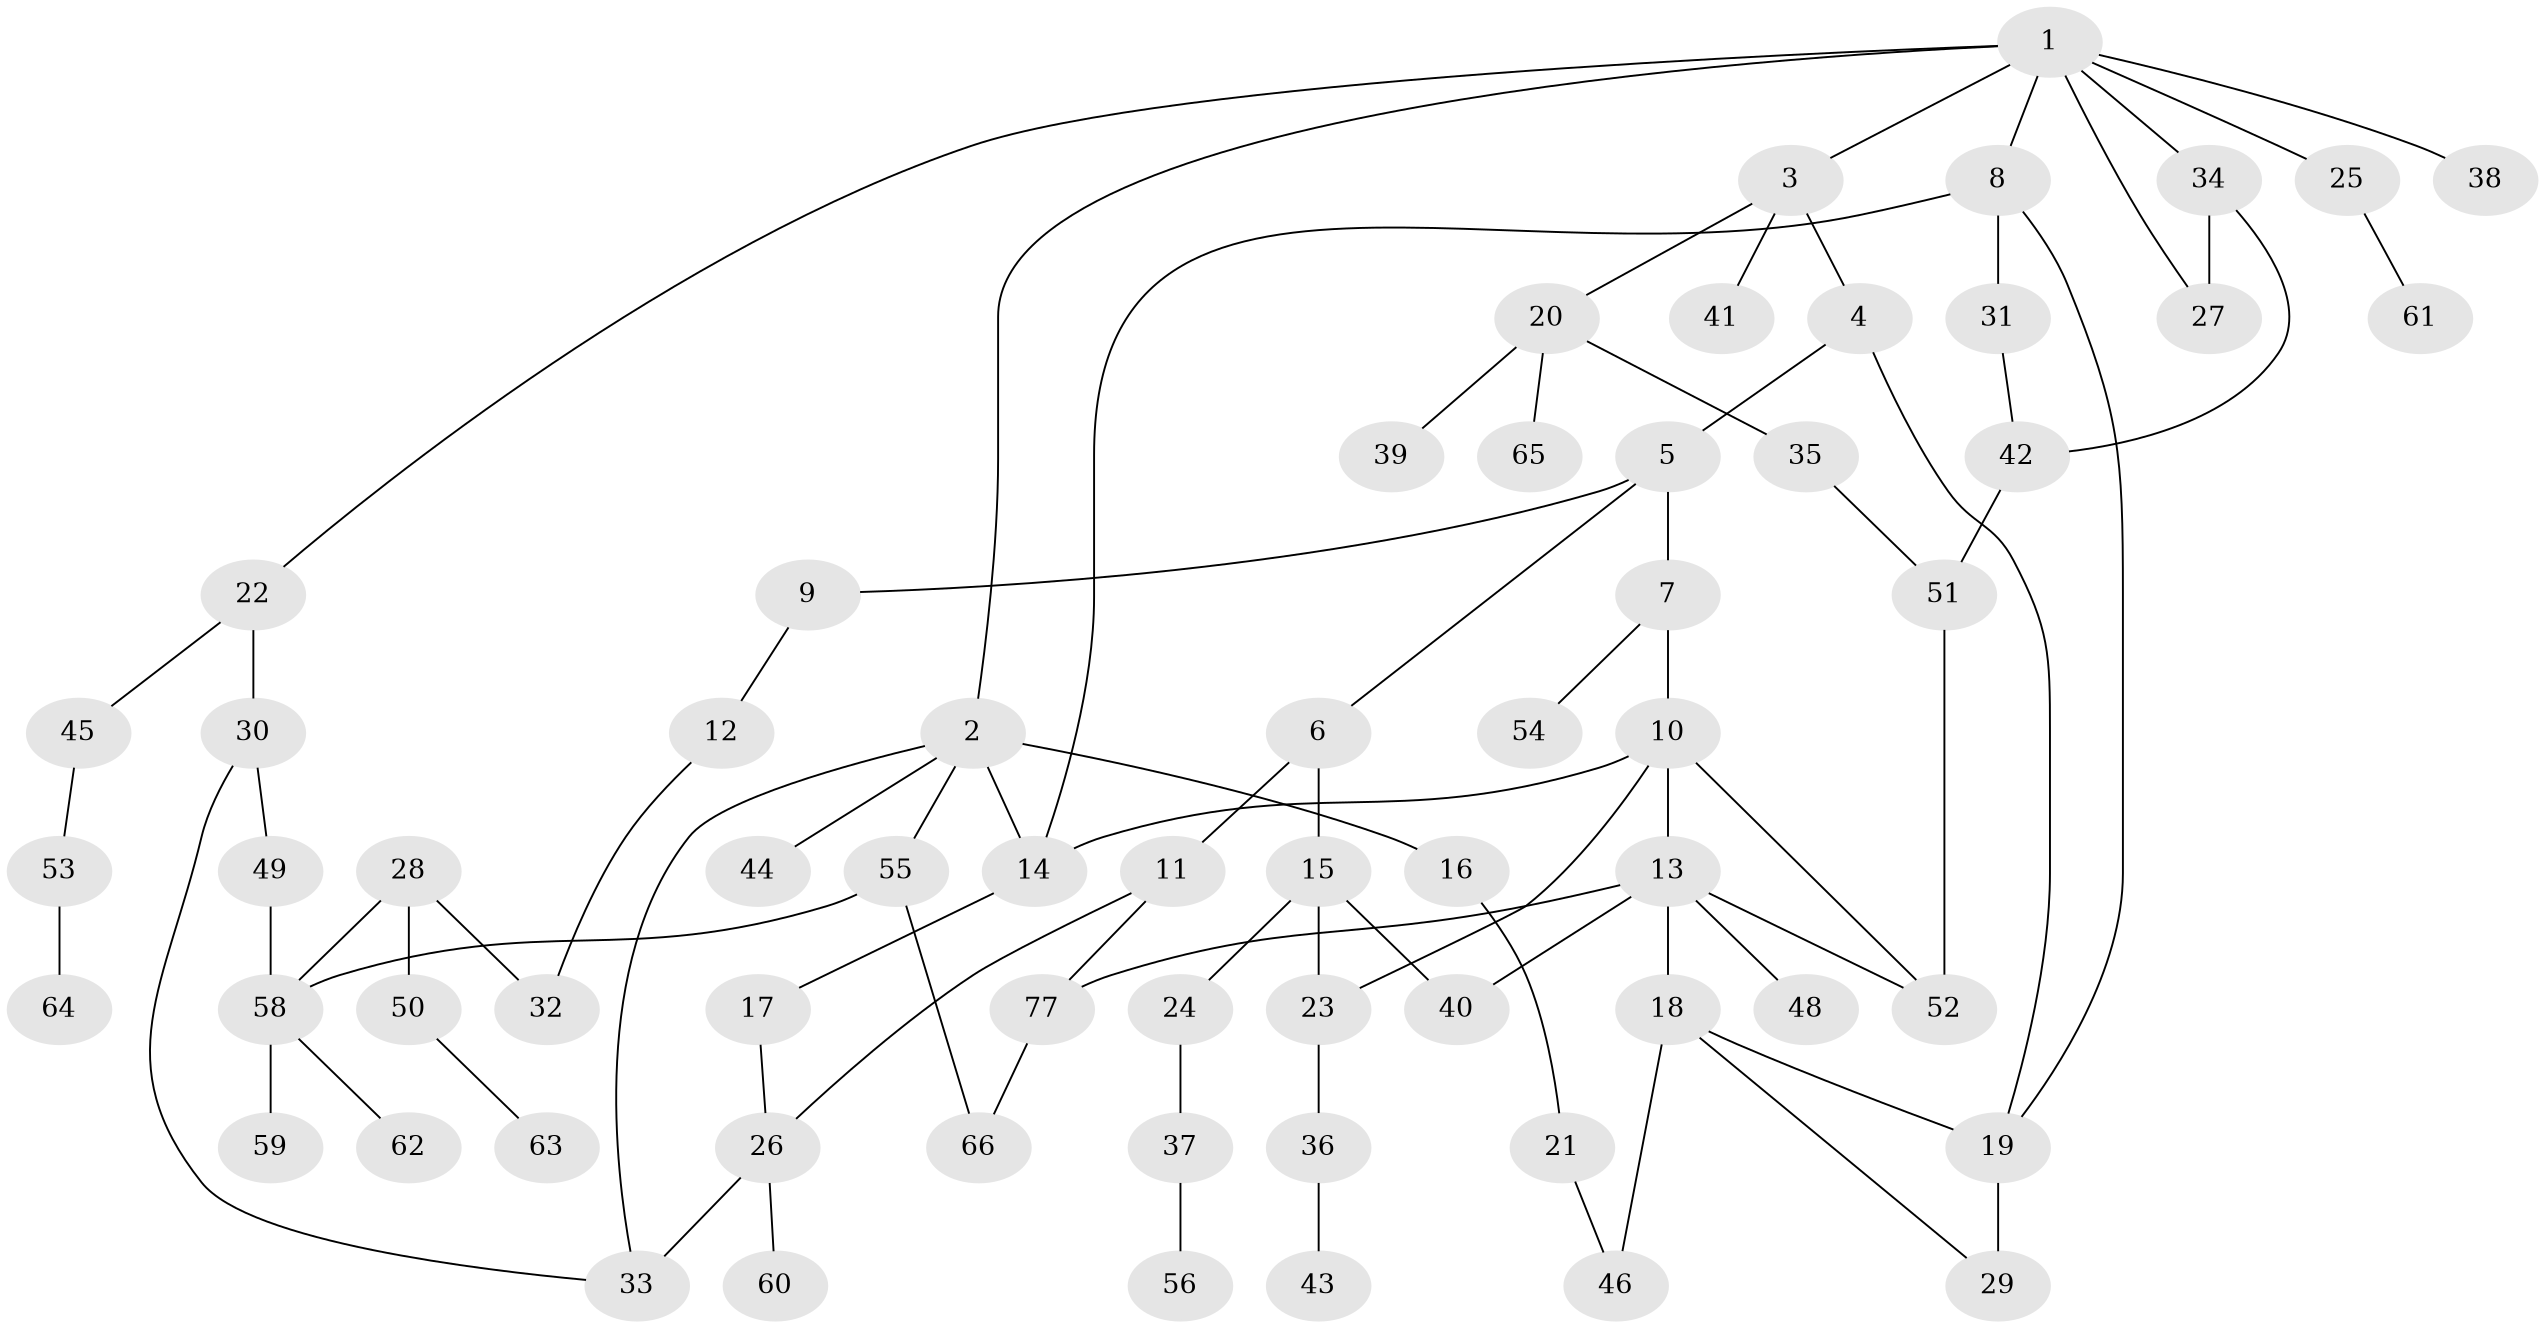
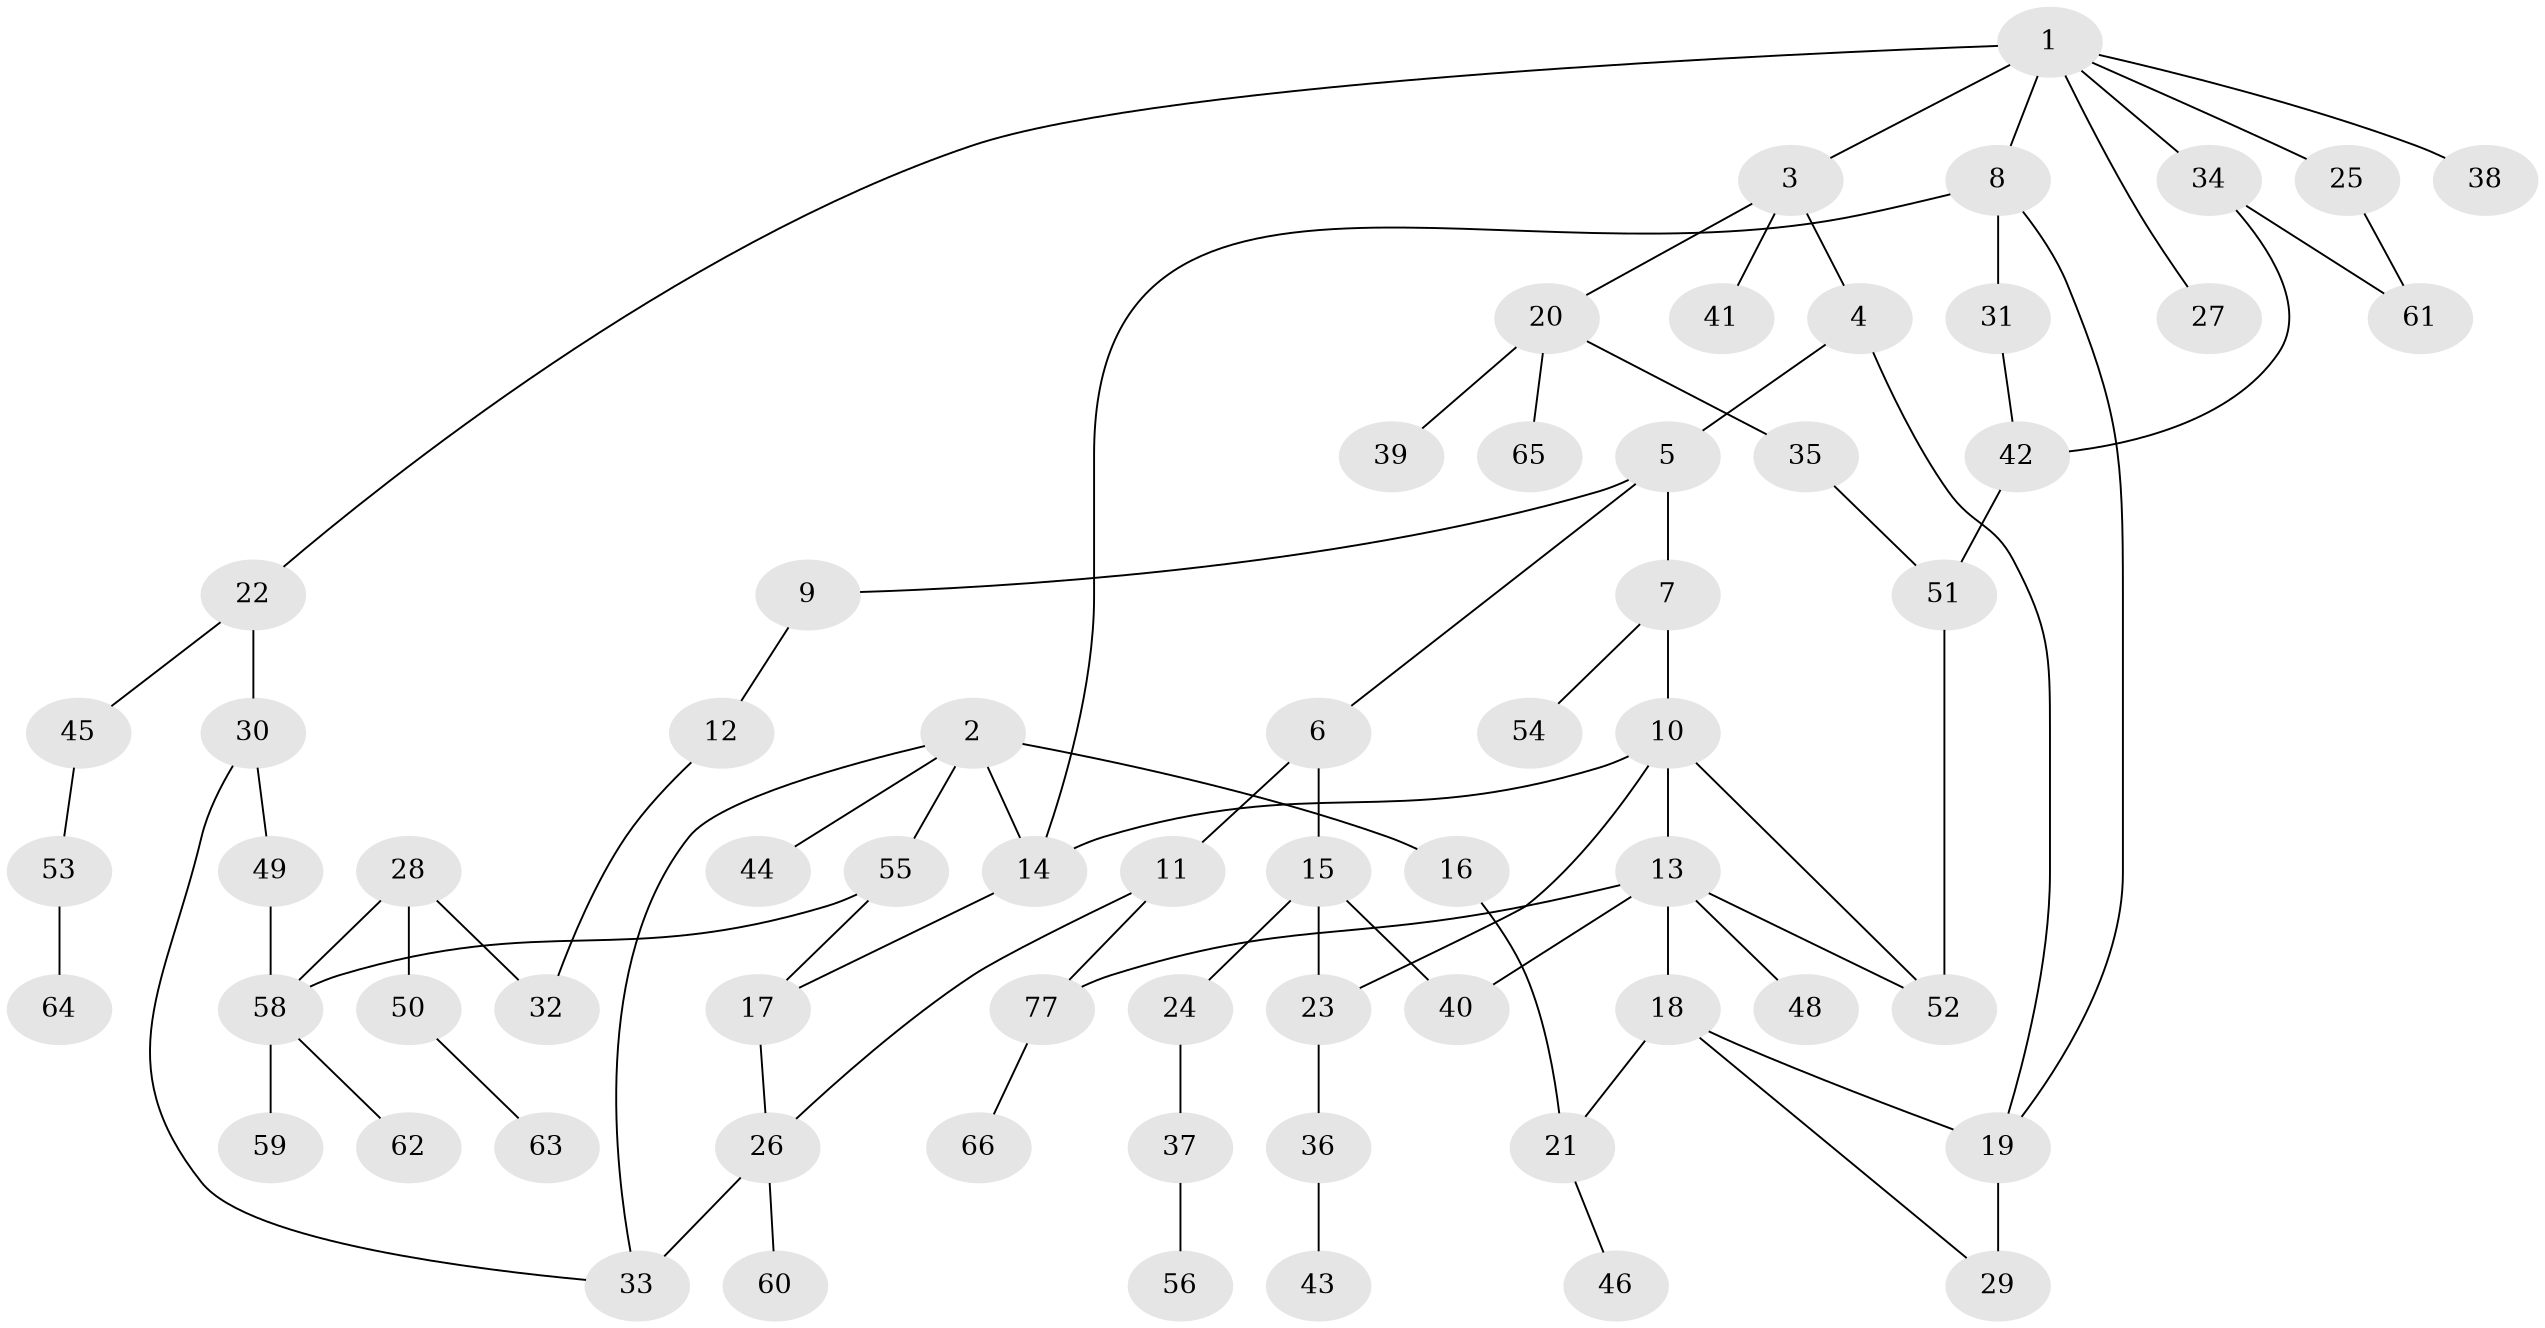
(1275, 138) -> none
(2209, 250) -> (2315, 250)
(939, 1015) -> (827, 940)
(1642, 1148) -> (1615, 1079)
